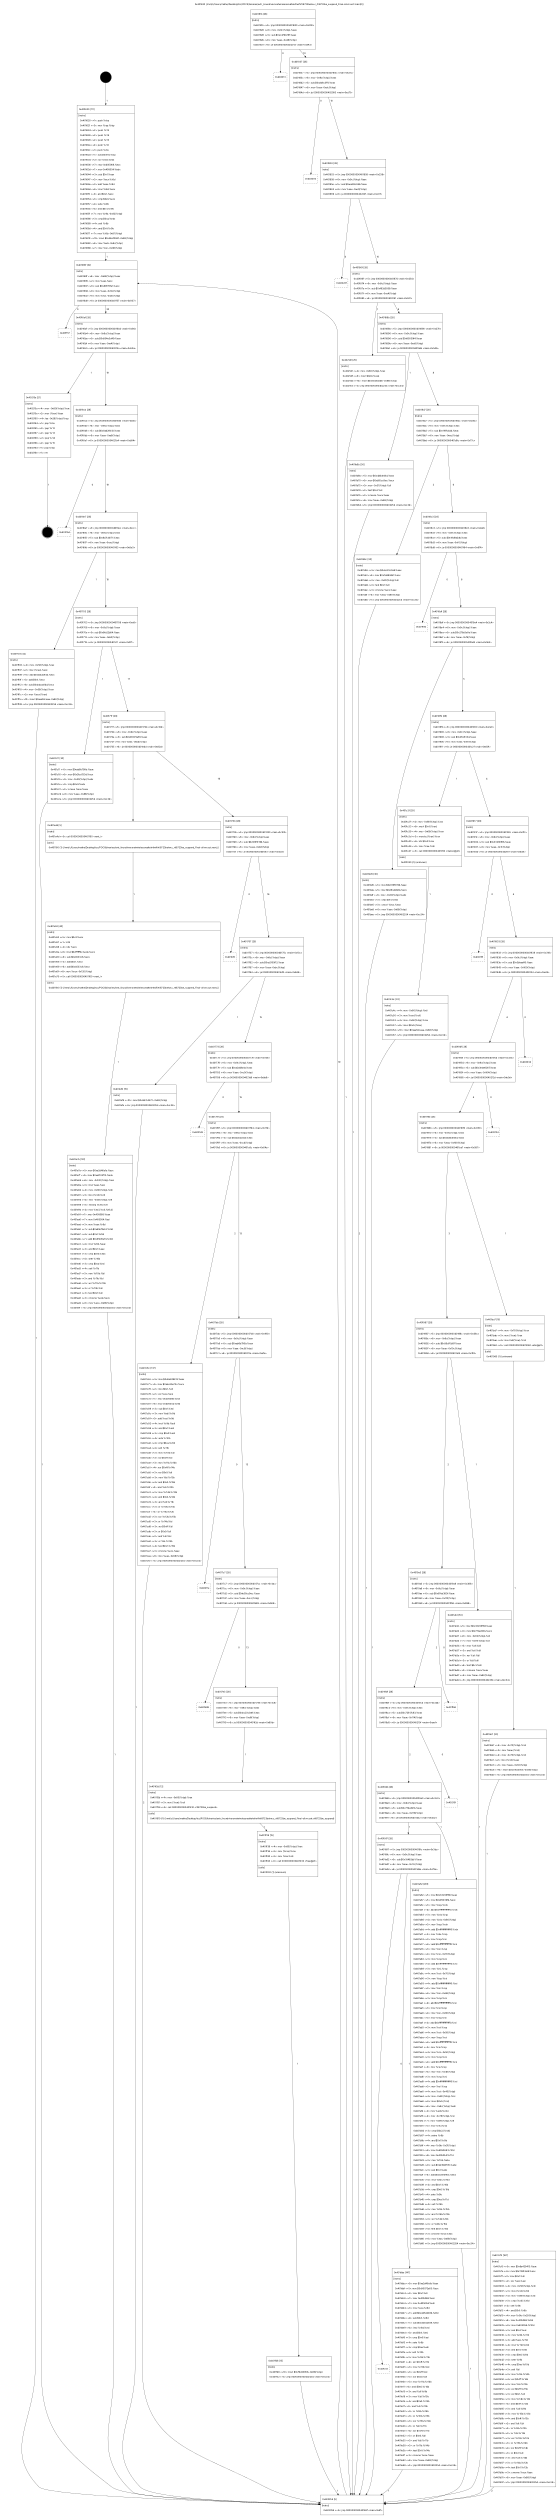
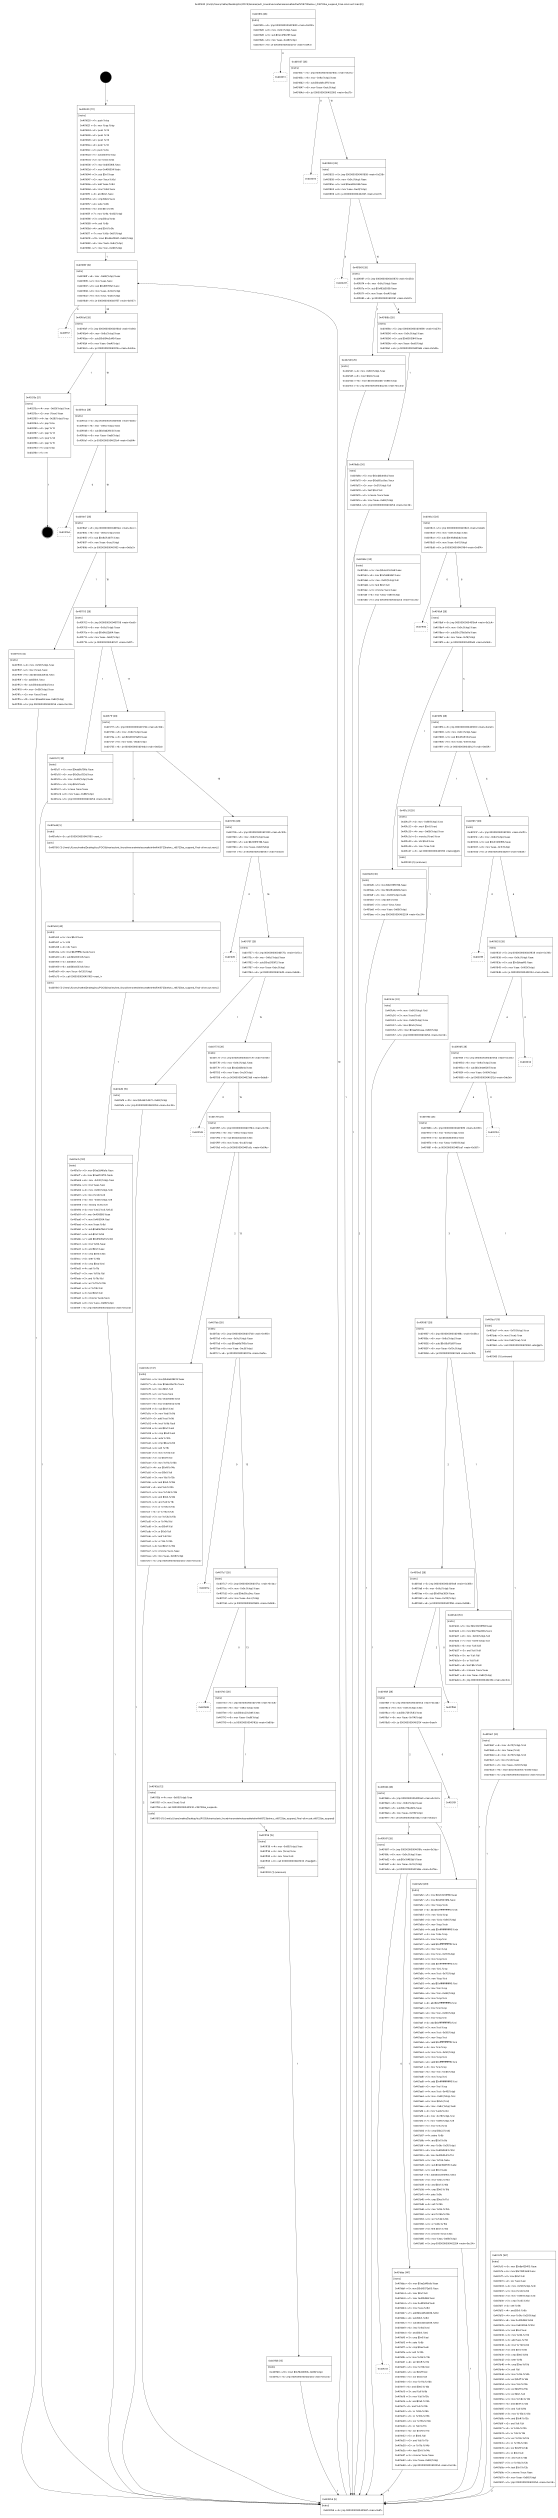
(302, 53) -> none
(446, 425) -> none
